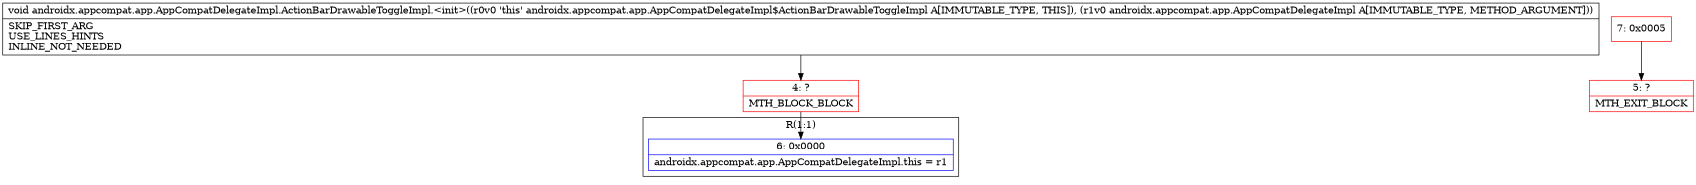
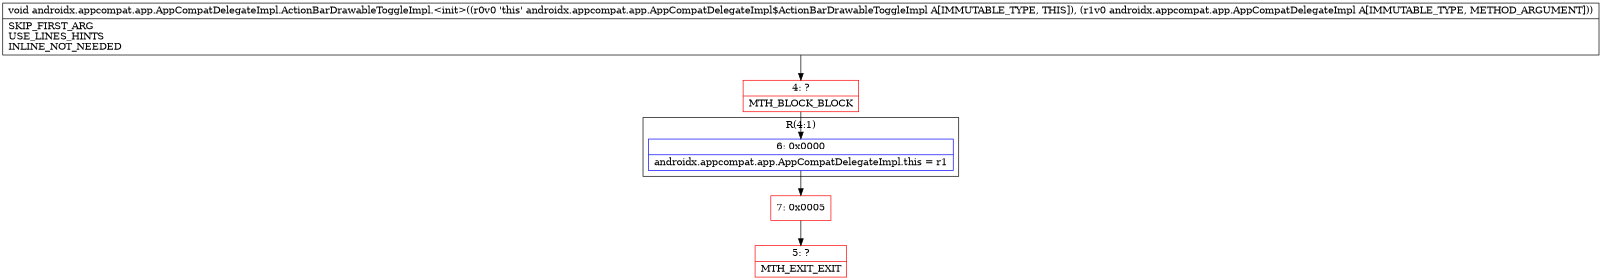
(1641, 104) -> (801, 269)
(801, 125) -> (801, 125)
none -> (801, 181)
